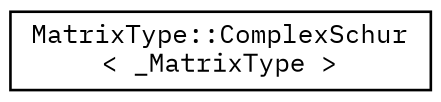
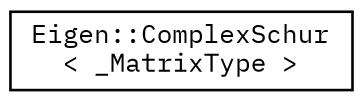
(221, 51) -> (181, 51)
